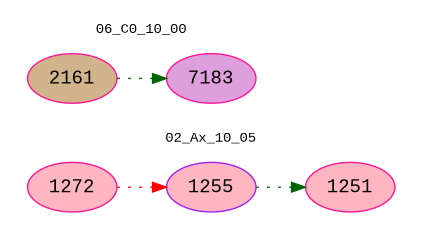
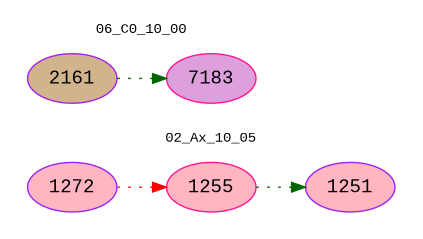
(72, 78) -> (72, 78)
(72, 187) -> (72, 187)
(211, 187) -> (211, 187)
(350, 187) -> (350, 187)
